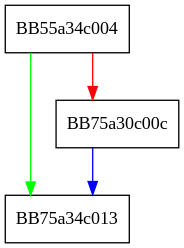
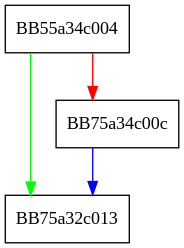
(117, 124) -> (117, 124)
(67, 219) -> (67, 219)
